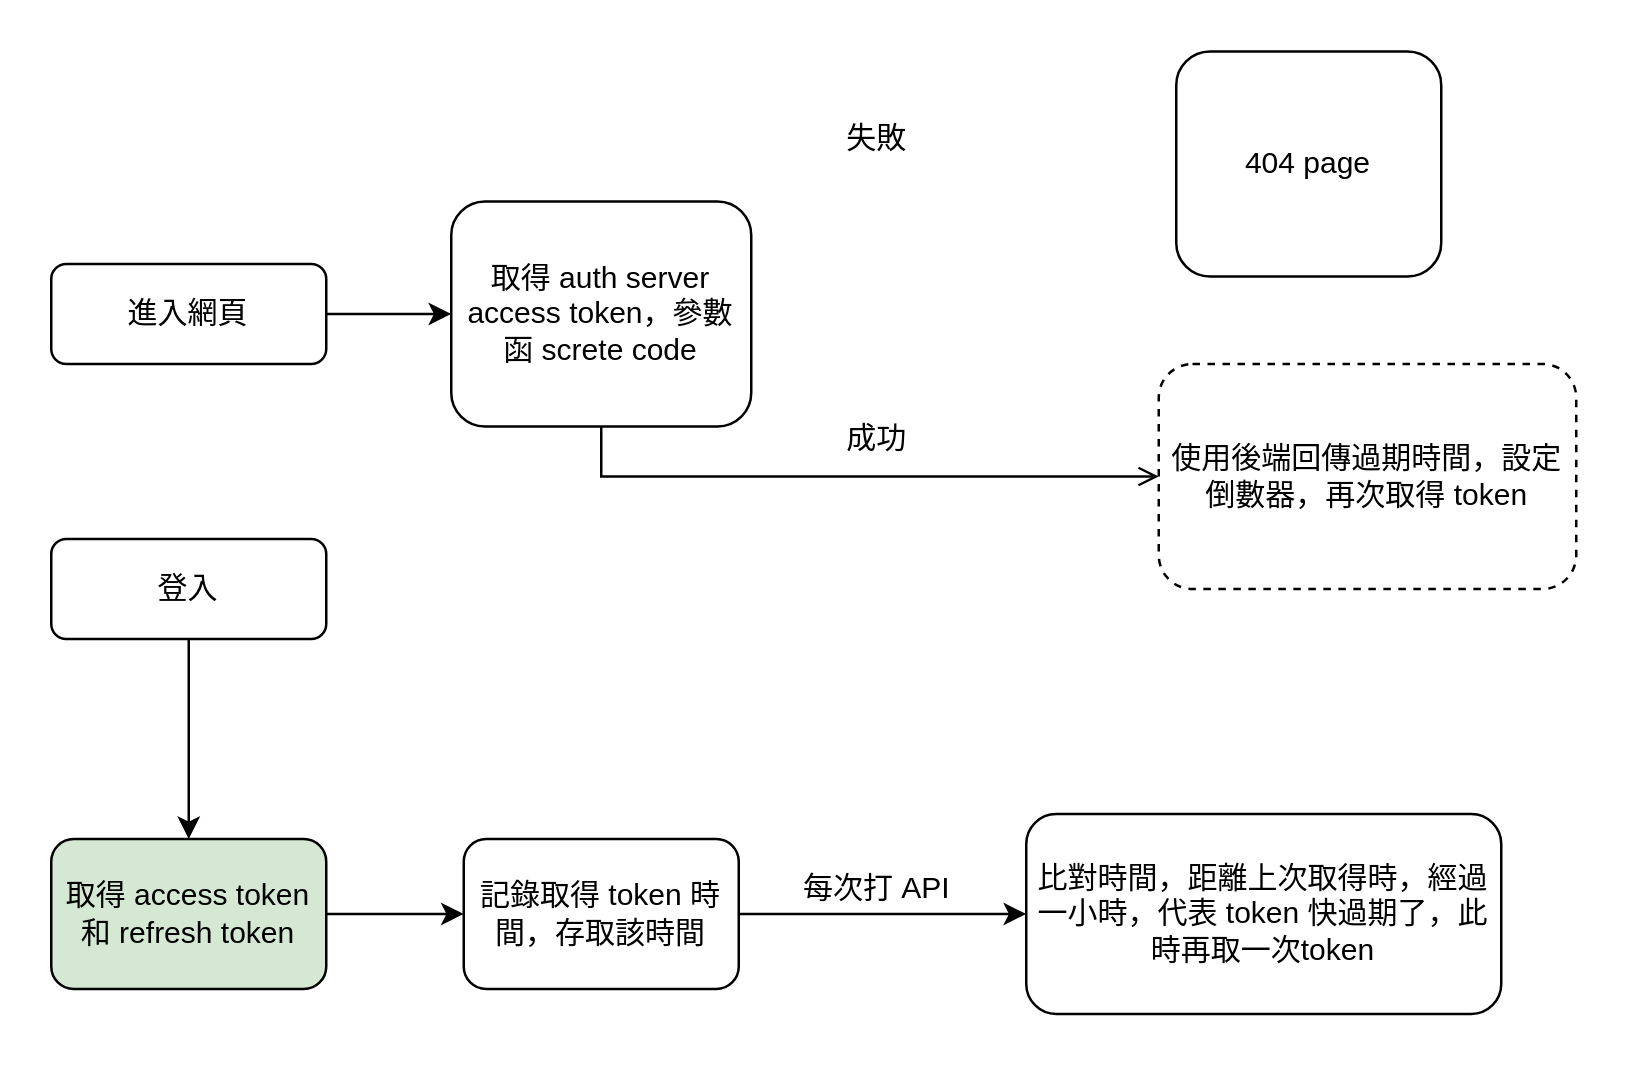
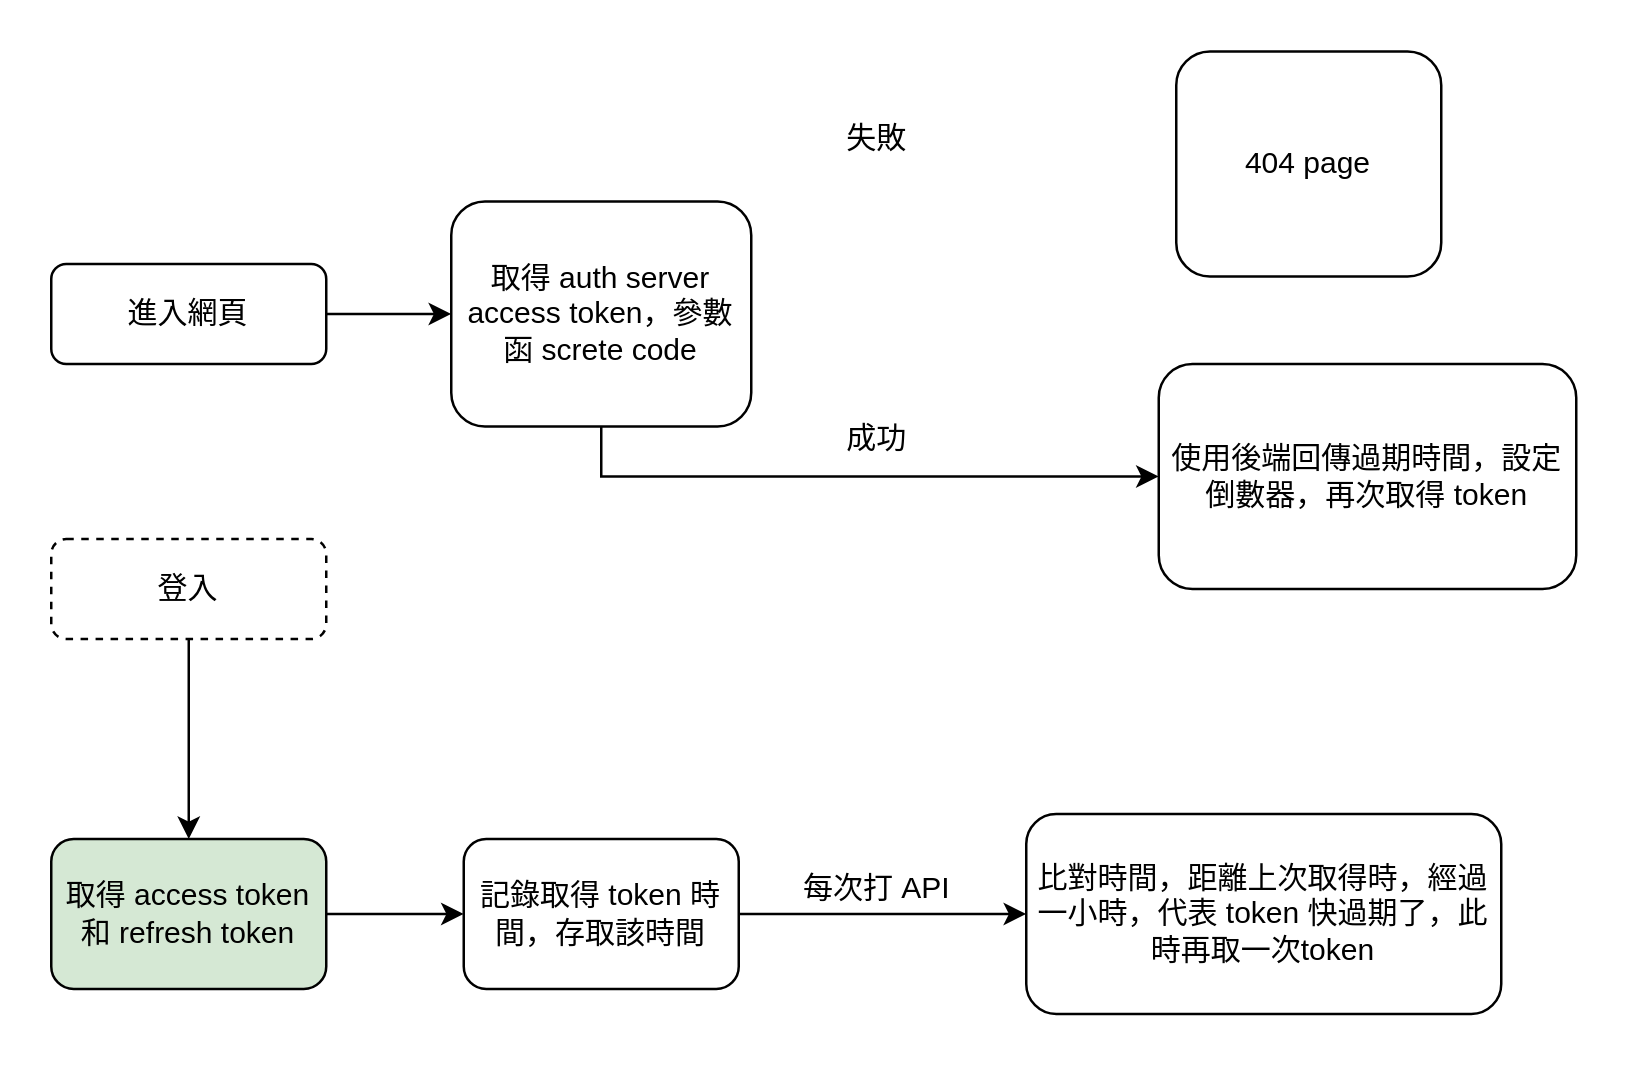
(1144, 476) -> (1140, 476)
(1368, 476) -> (1368, 476)
(189, 589) -> (189, 589)
